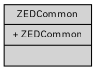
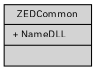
(48, 34) -> (40, 34)
